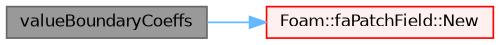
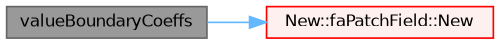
(380, 22) -> (380, 22)
